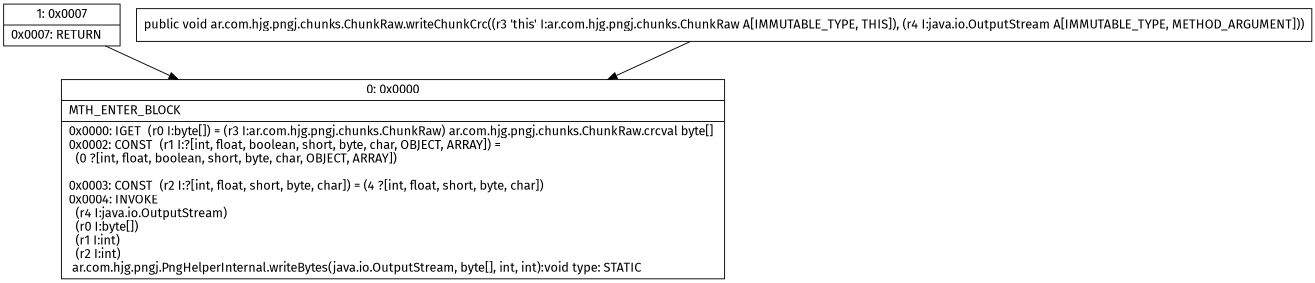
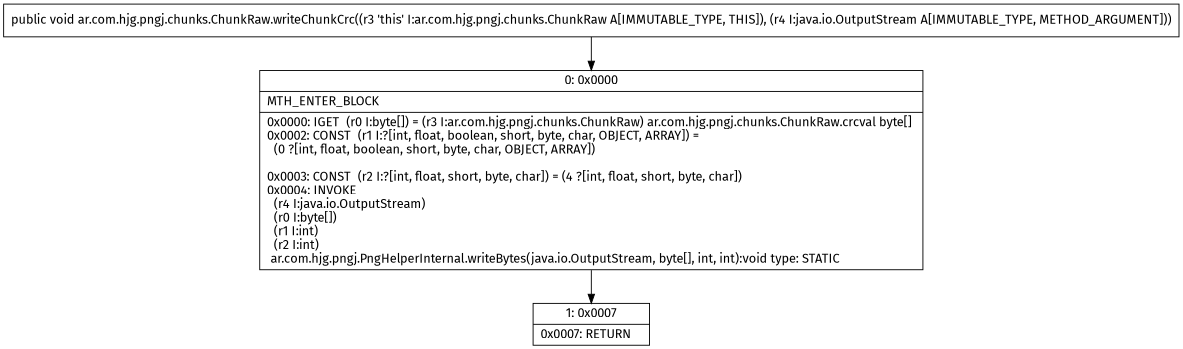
(138, 61) -> (591, 282)
